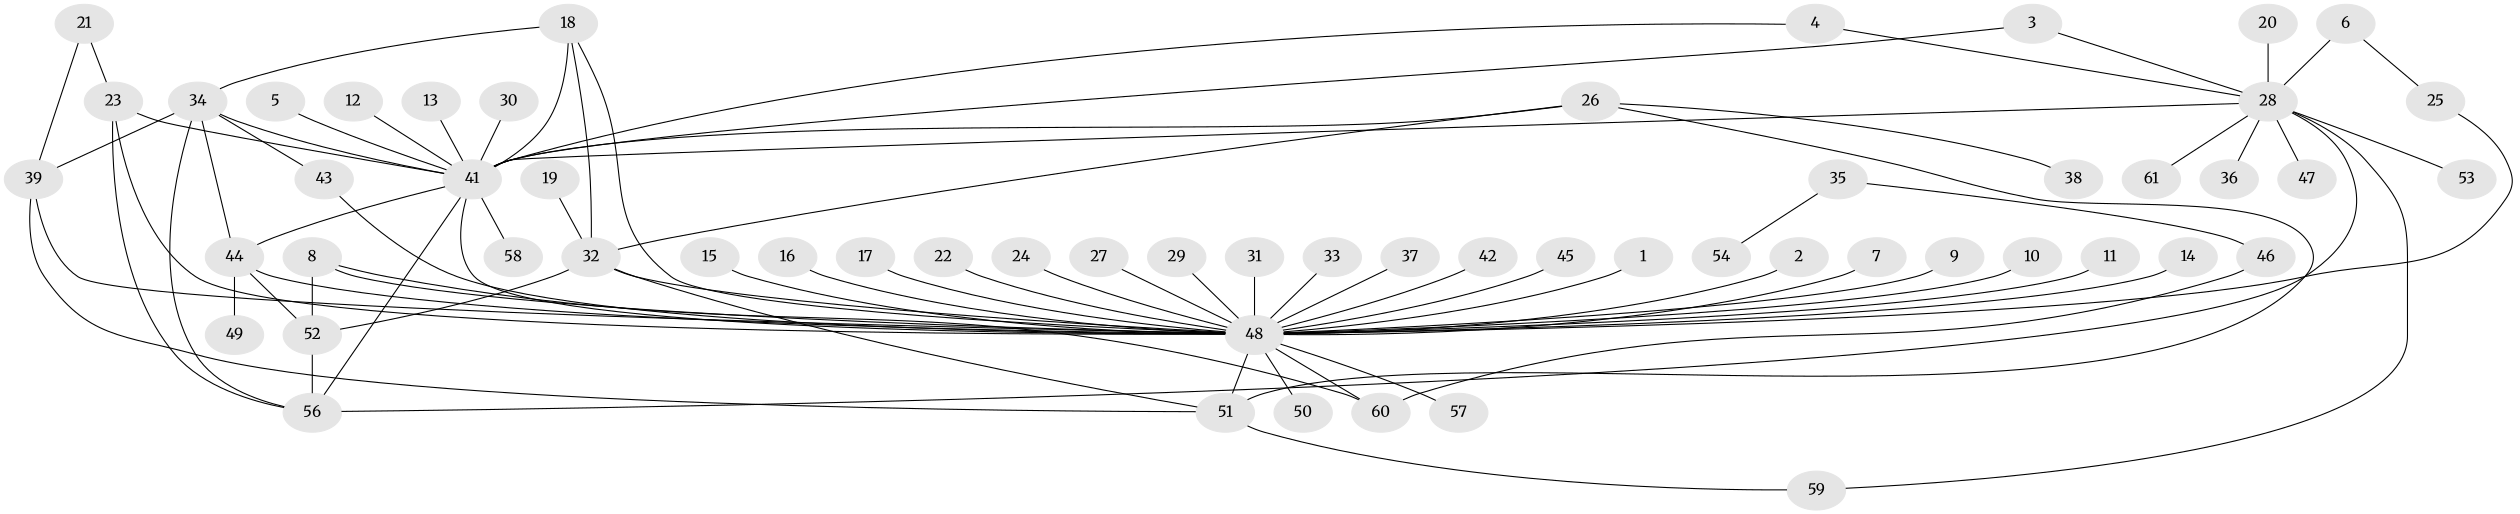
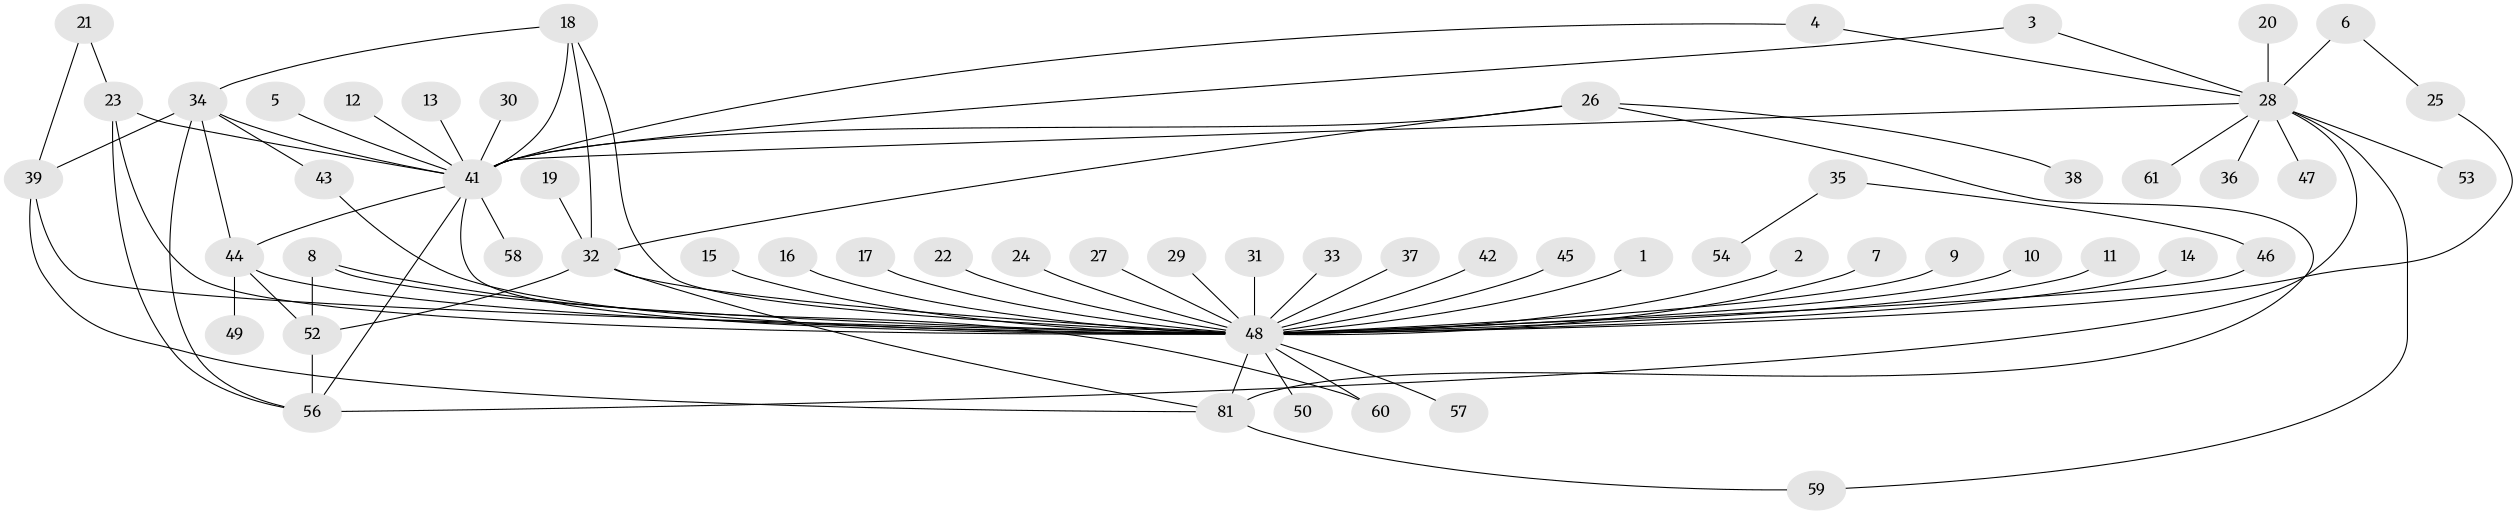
(1823, 335) -> (1765, 312)
(1225, 413) -> (1225, 413)
